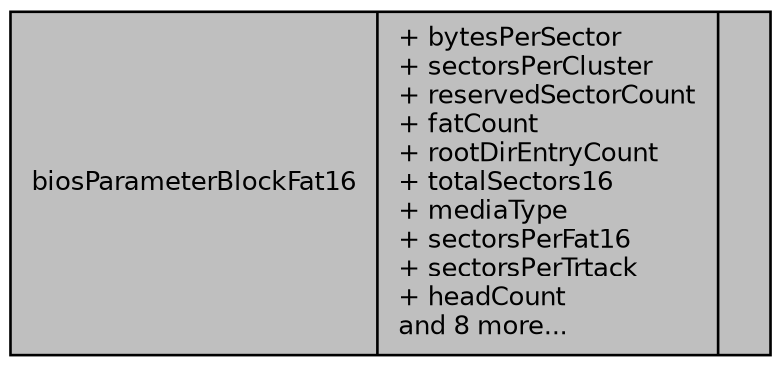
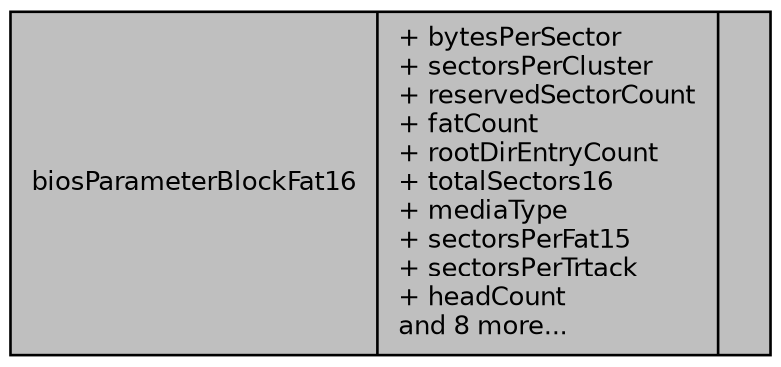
(515, 240) -> (515, 240)
